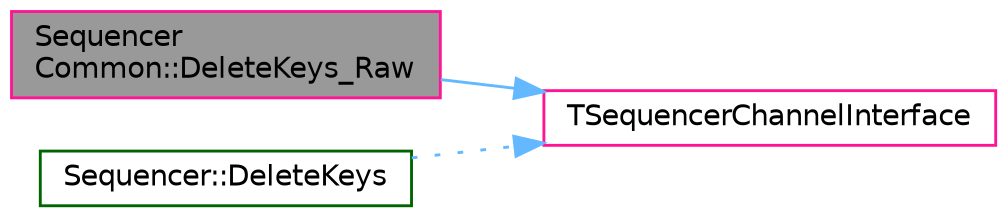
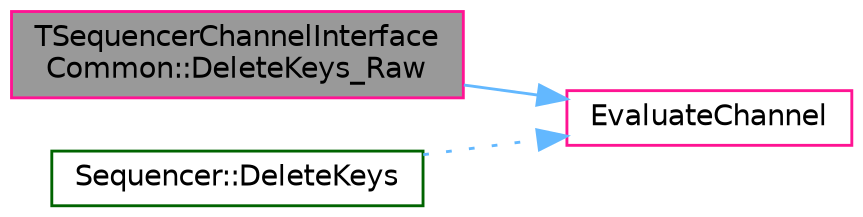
(226, 55) -> (237, 55)
(770, 118) -> (709, 118)
